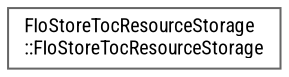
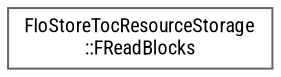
(144, 38) -> (140, 38)
